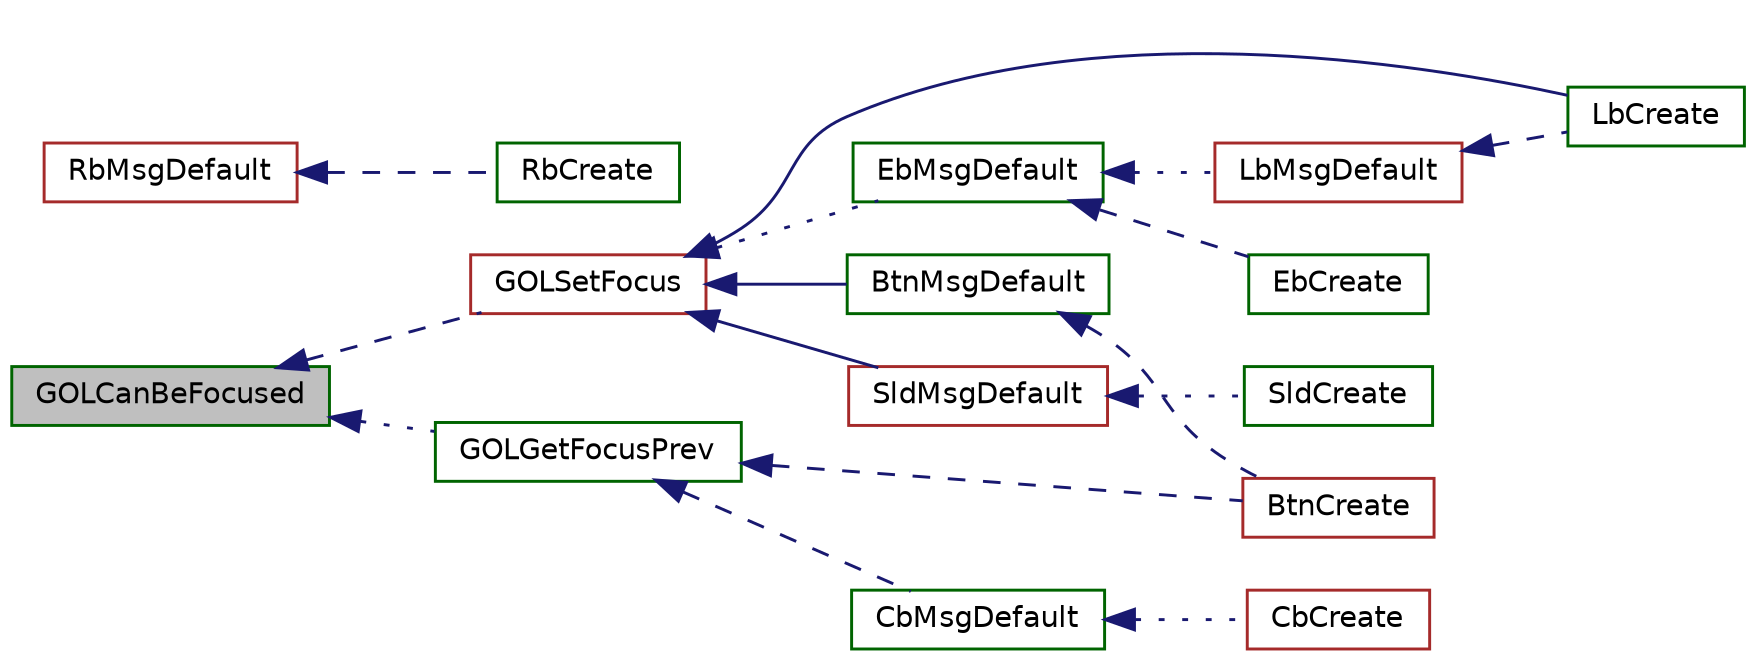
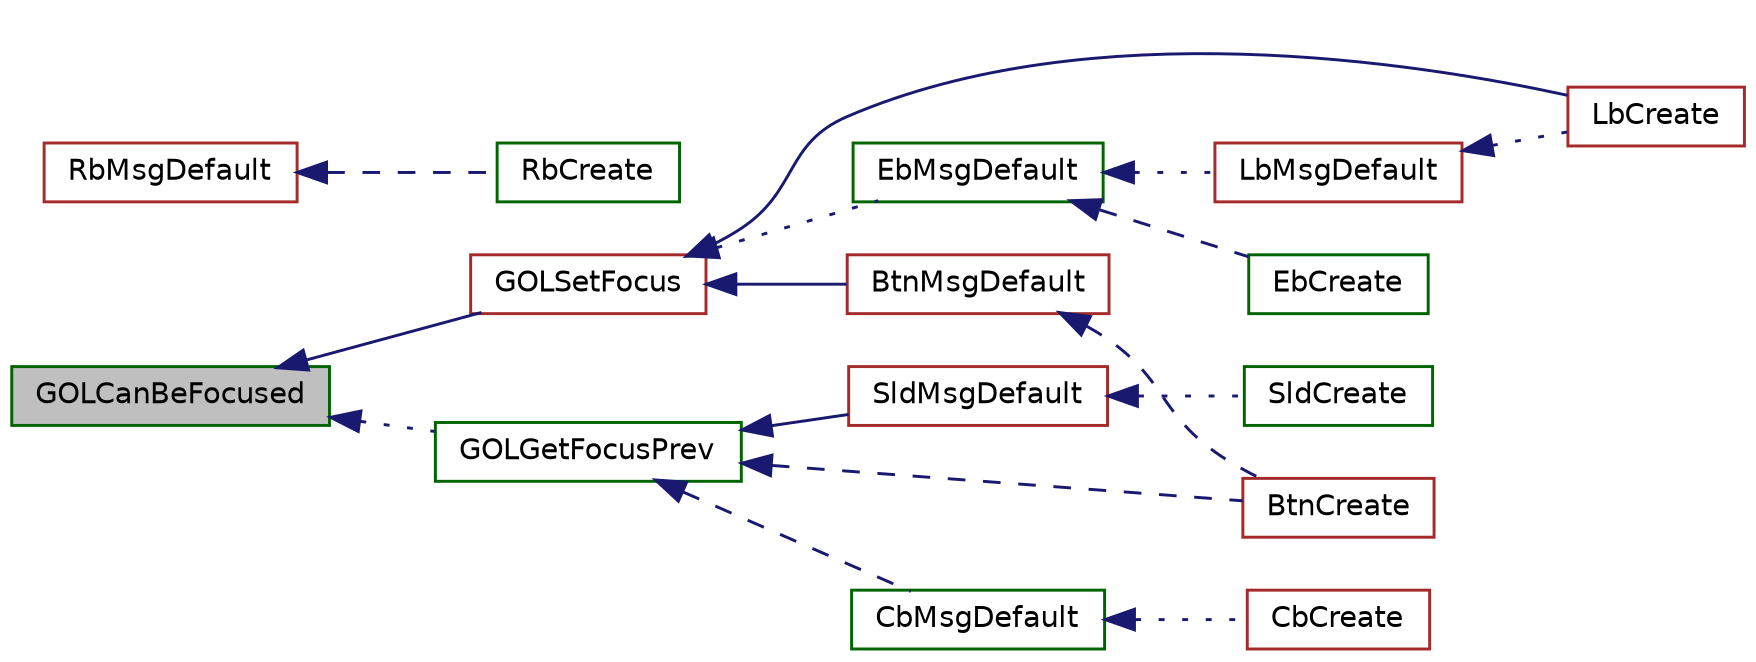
(1656, 117) -> (1656, 117)
(1530, 139) -> (1530, 139)
(978, 284) -> (978, 284)
(394, 336) -> (394, 336)
(797, 344) -> (810, 420)
